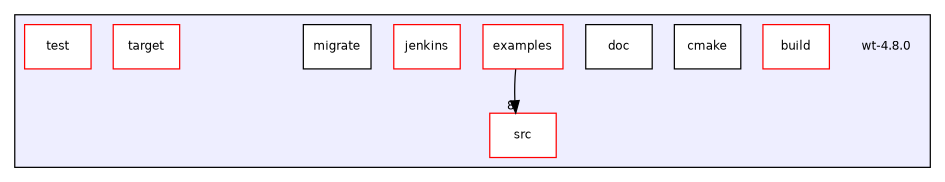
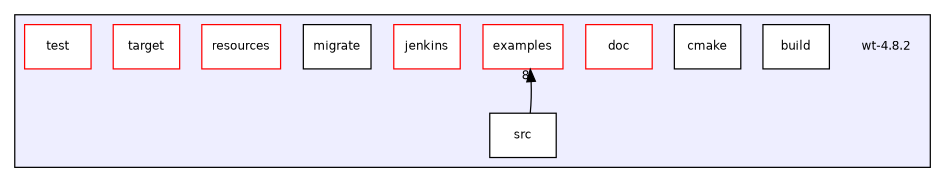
none -> (241, 47)
(619, 47) -> (619, 47)
(796, 47) -> (796, 47)
(886, 47) -> (886, 47)
(515, 85) -> (531, 97)
(523, 135) -> (523, 135)
